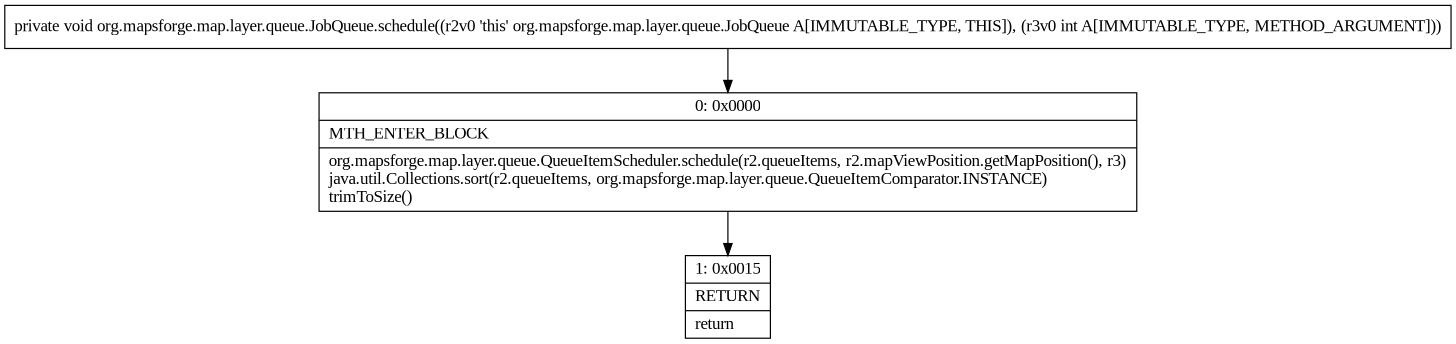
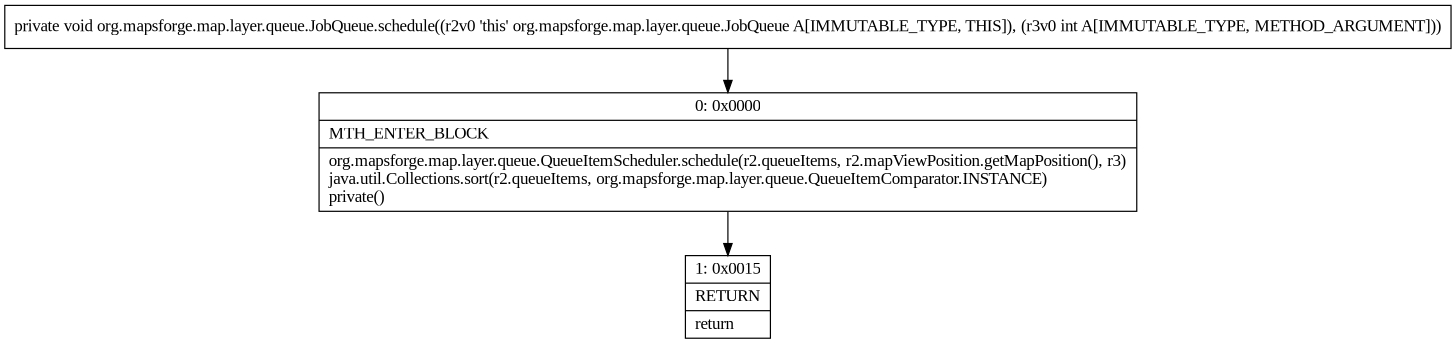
(371, 197) -> (357, 197)
